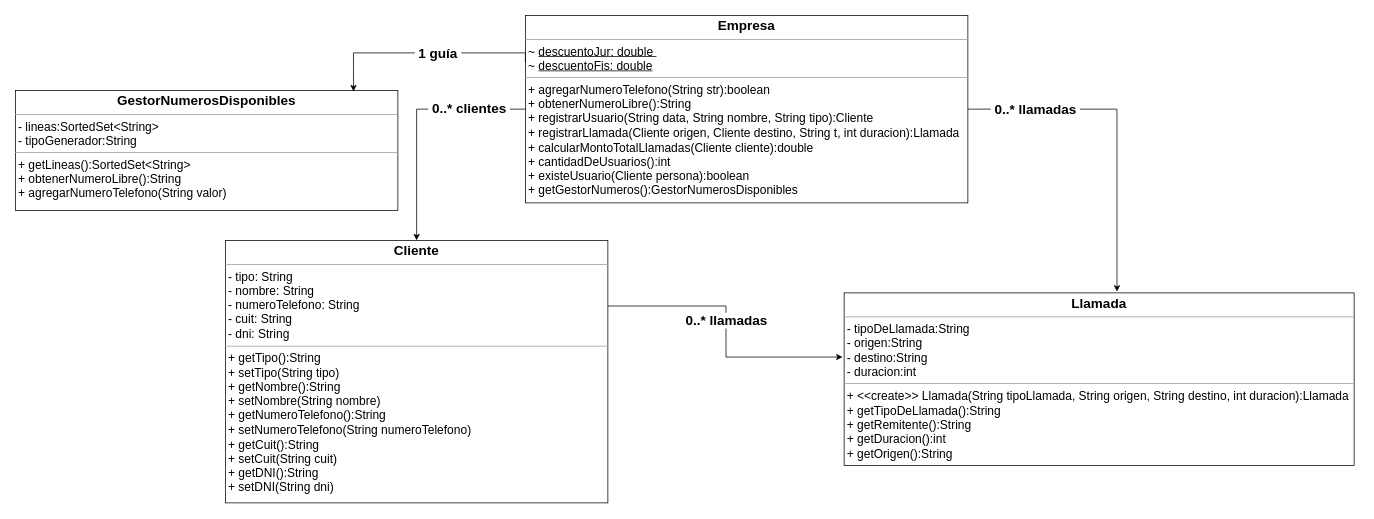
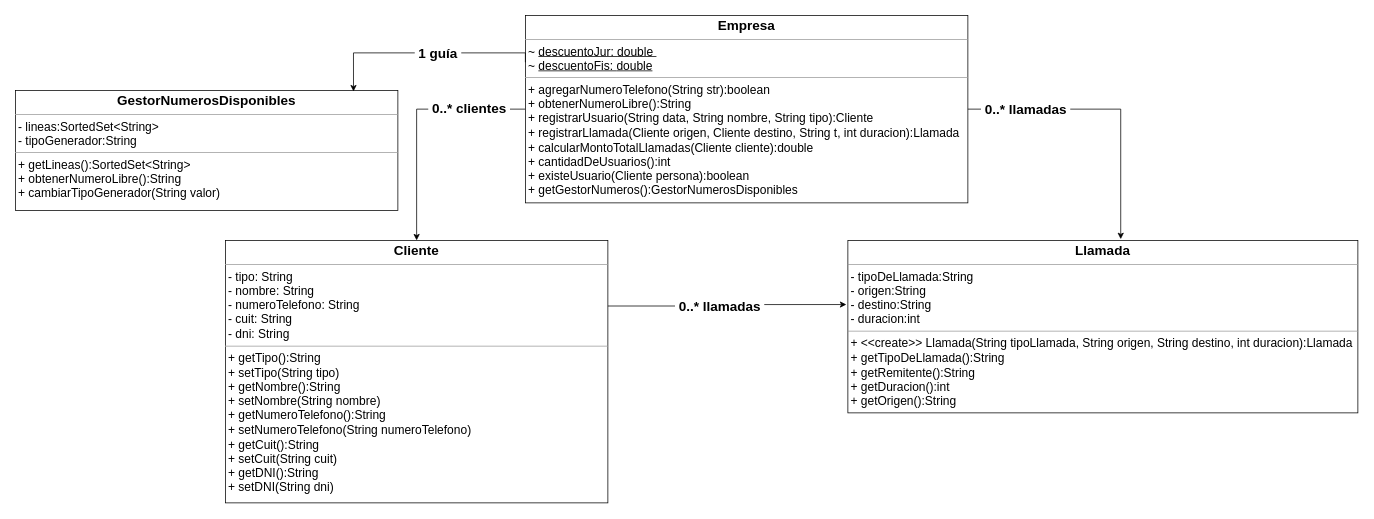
(104, 123) -> (100, 123)
(1099, 379) -> (1103, 327)
